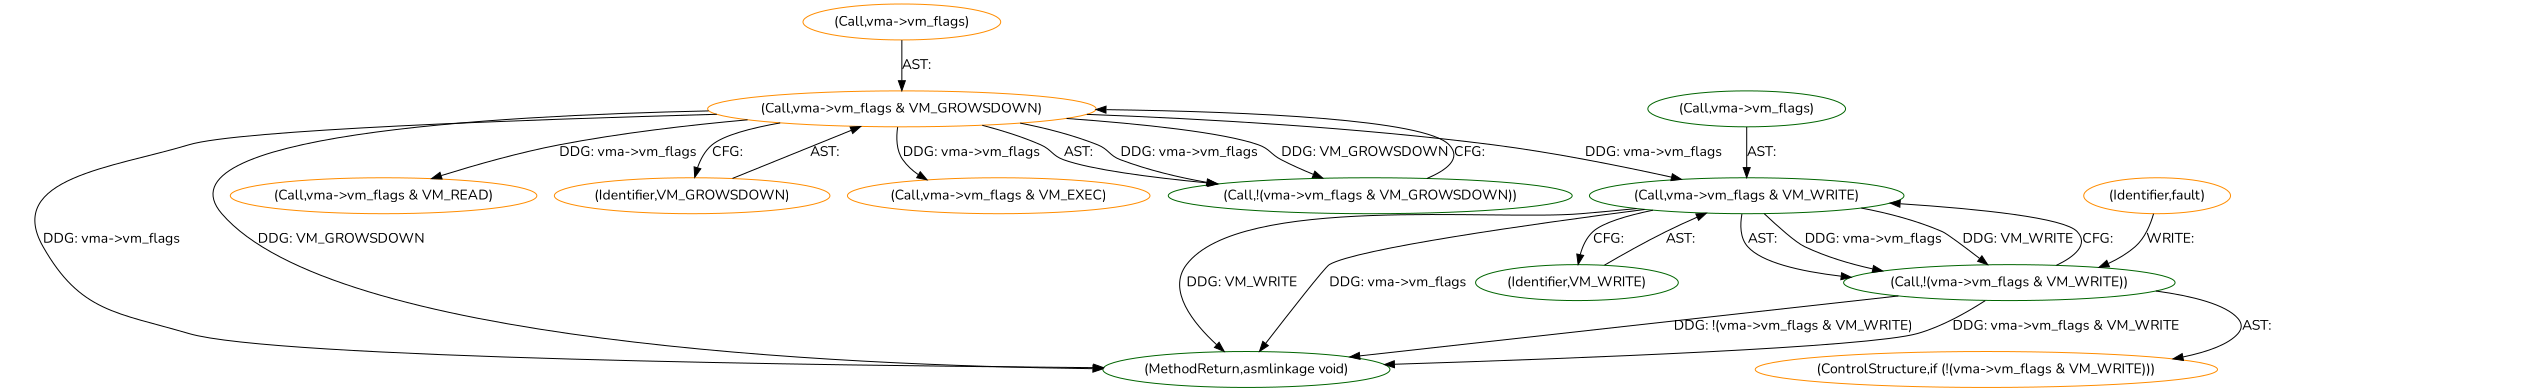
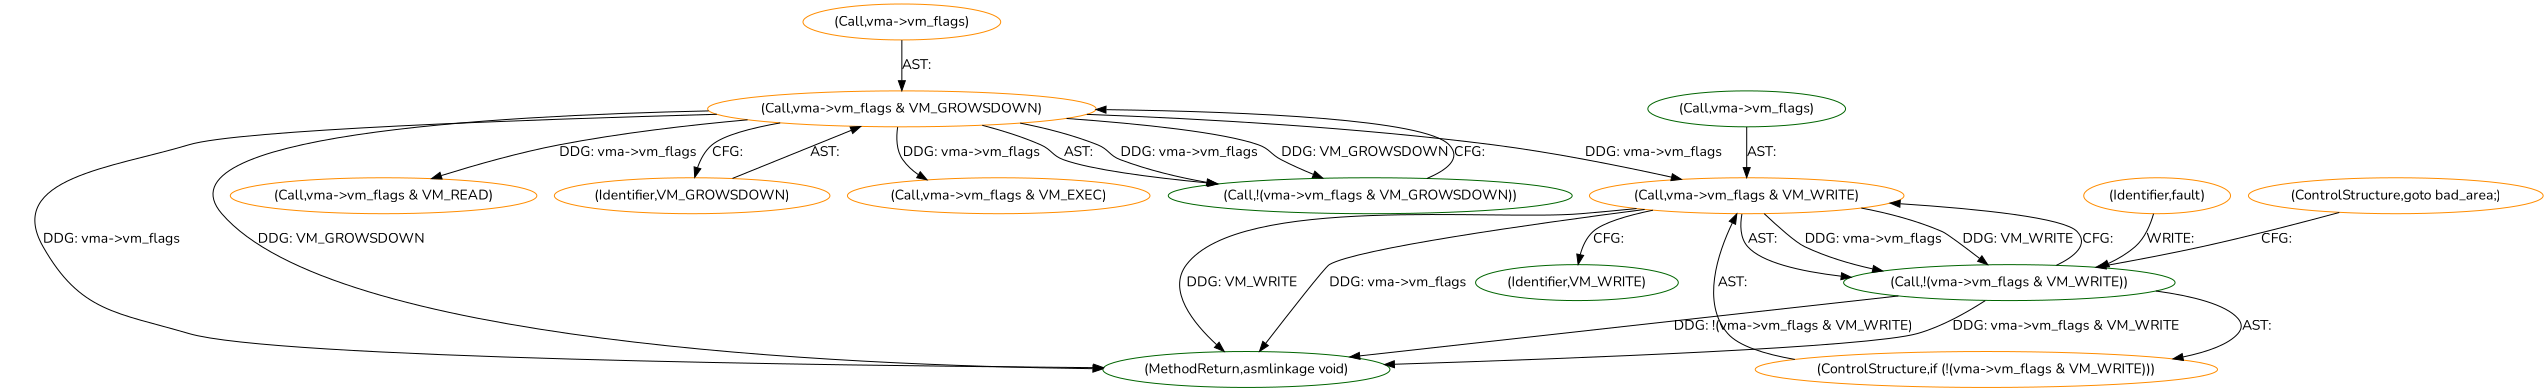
(1747, 196) -> (1747, 196)
none -> (2396, 196)
(1650, 240) -> (1716, 310)
